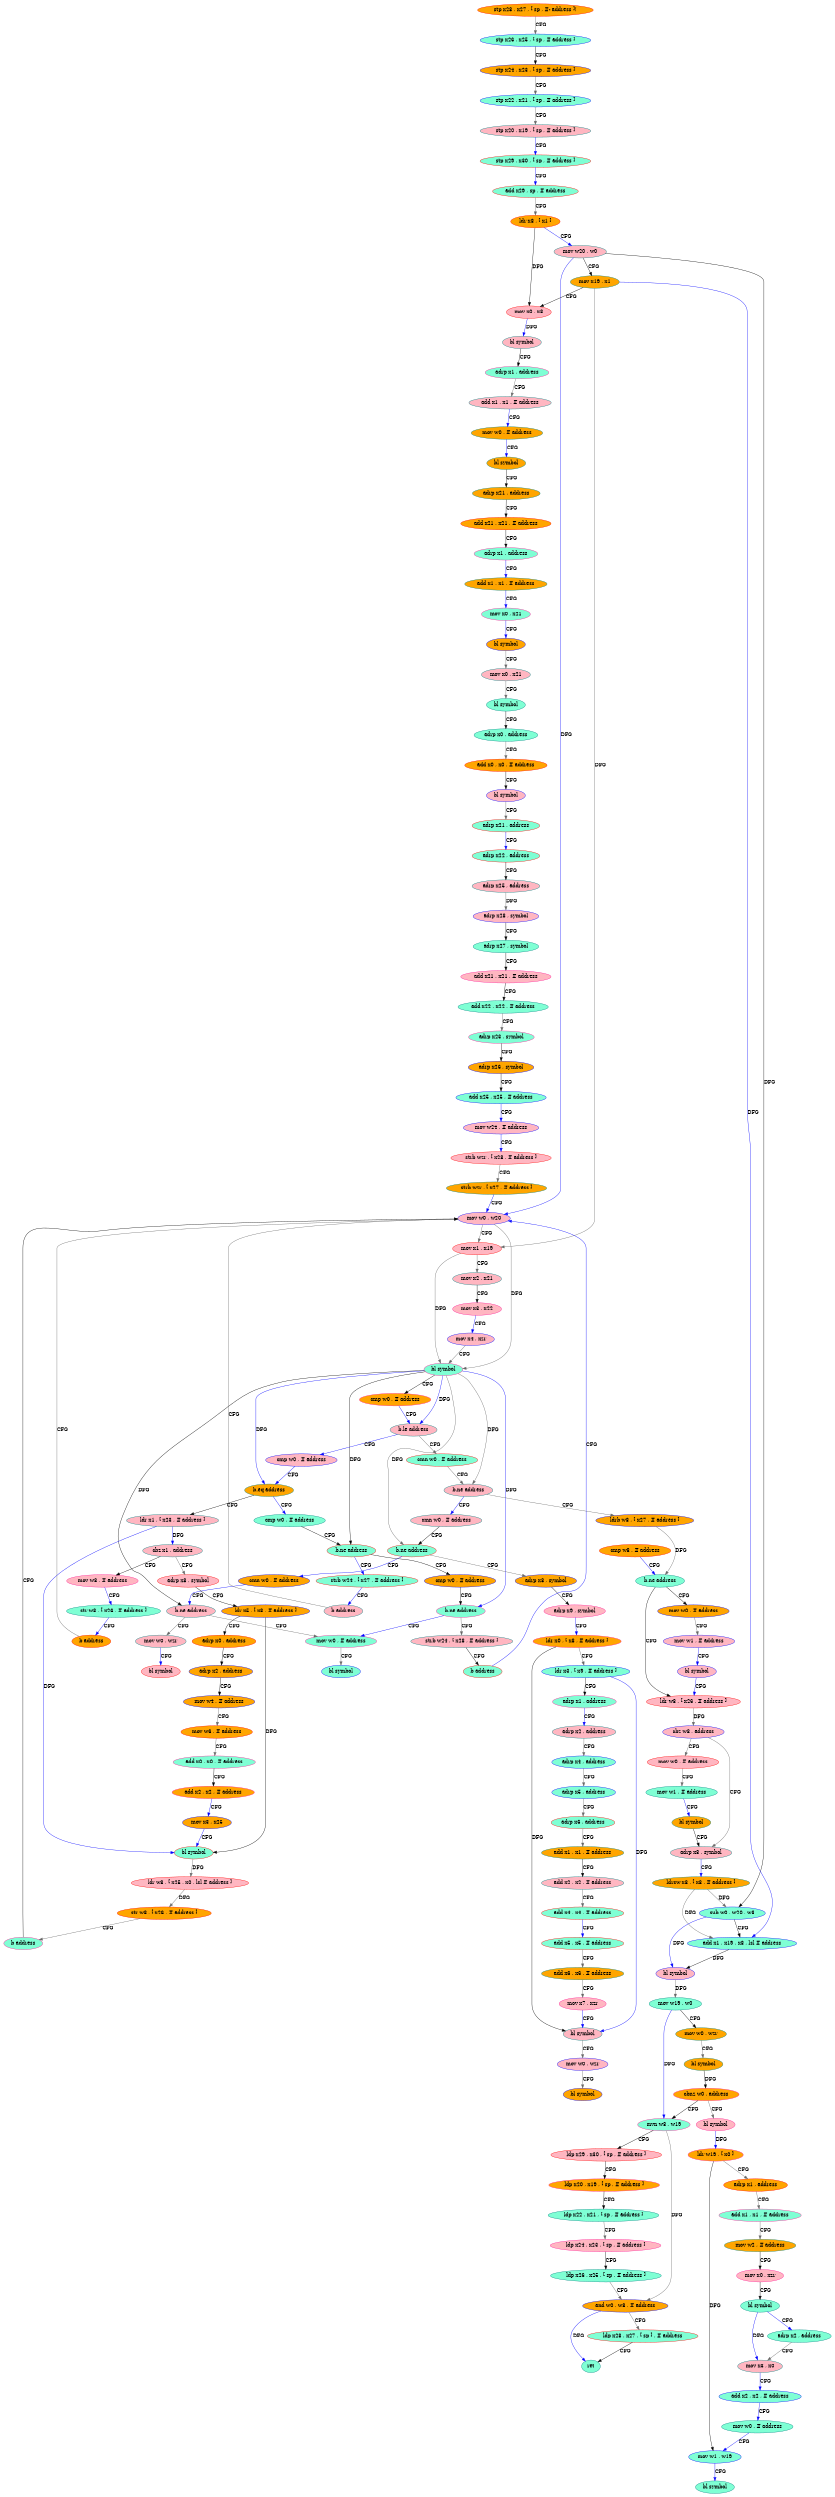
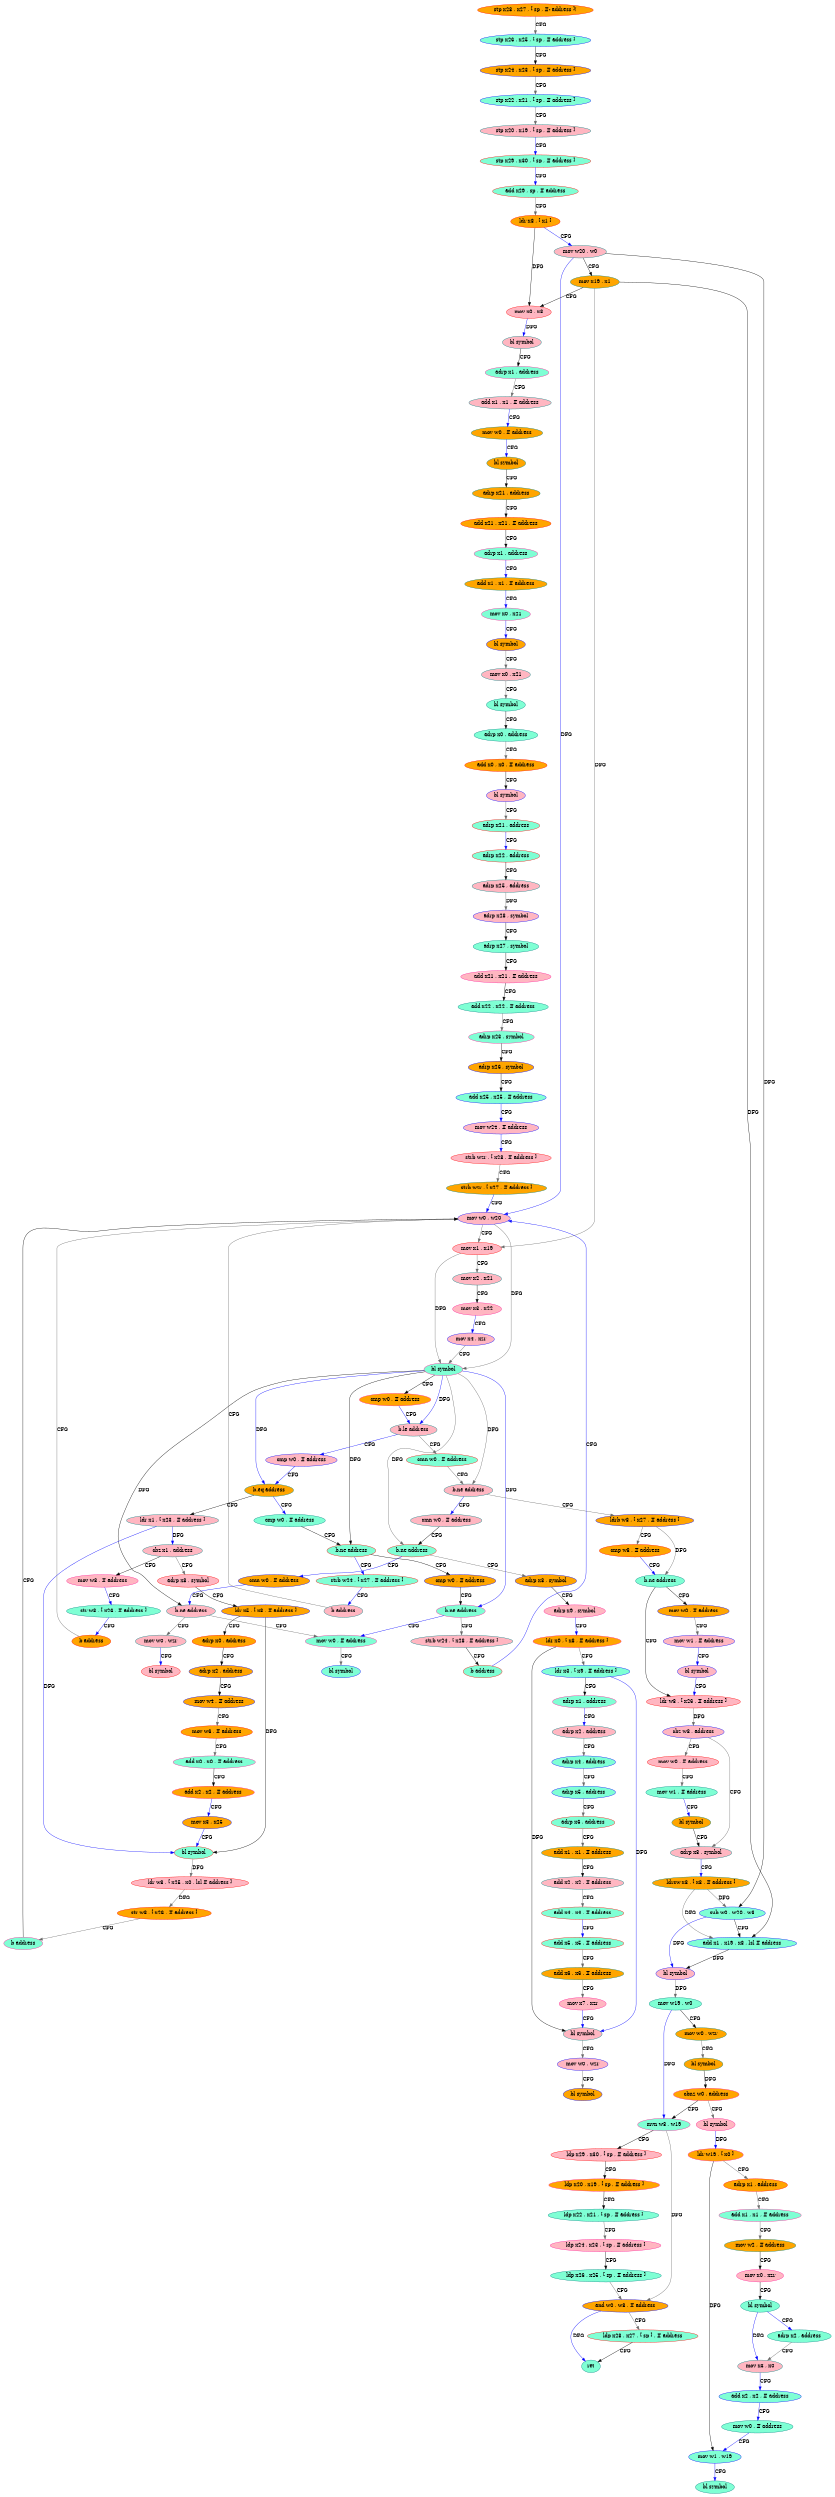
(747, 1060) -> (747, 1060)
none -> (640, 1534)
